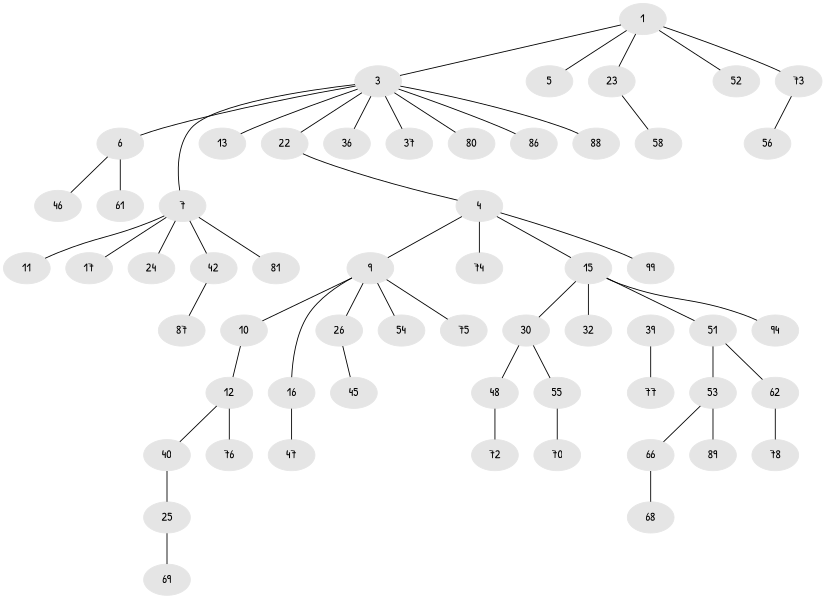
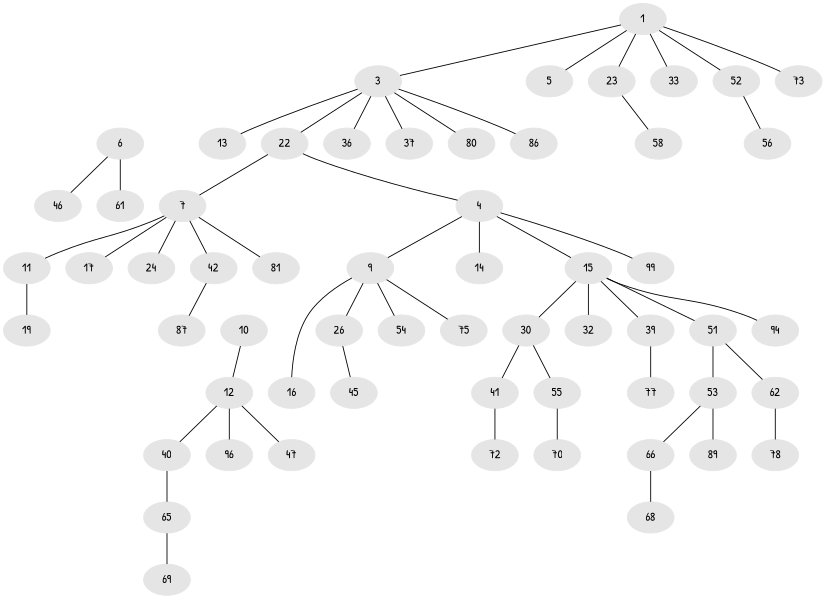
none -> (674, 81)
(247, 107) -> none
(783, 113) -> (752, 113)
(191, 128) -> (234, 175)
(596, 144) -> none
(479, 268) -> (479, 268)
(307, 299) -> none
none -> (619, 299)
none -> (27, 331)
(495, 393) -> (495, 393)
(292, 424) -> (260, 424)
(229, 455) -> (229, 455)
(167, 517) -> (167, 517)
